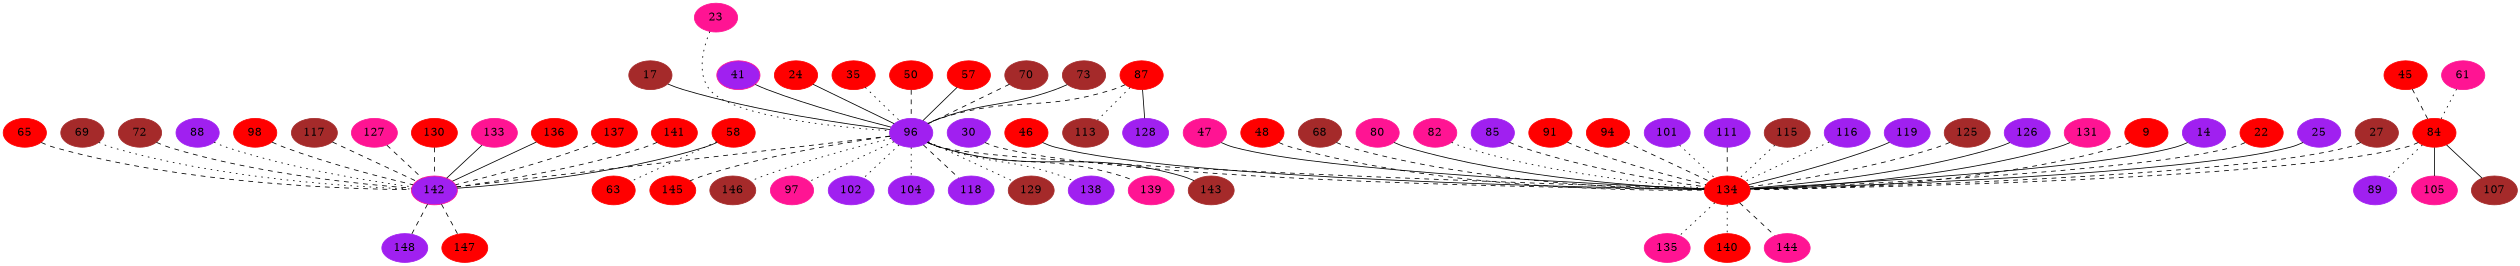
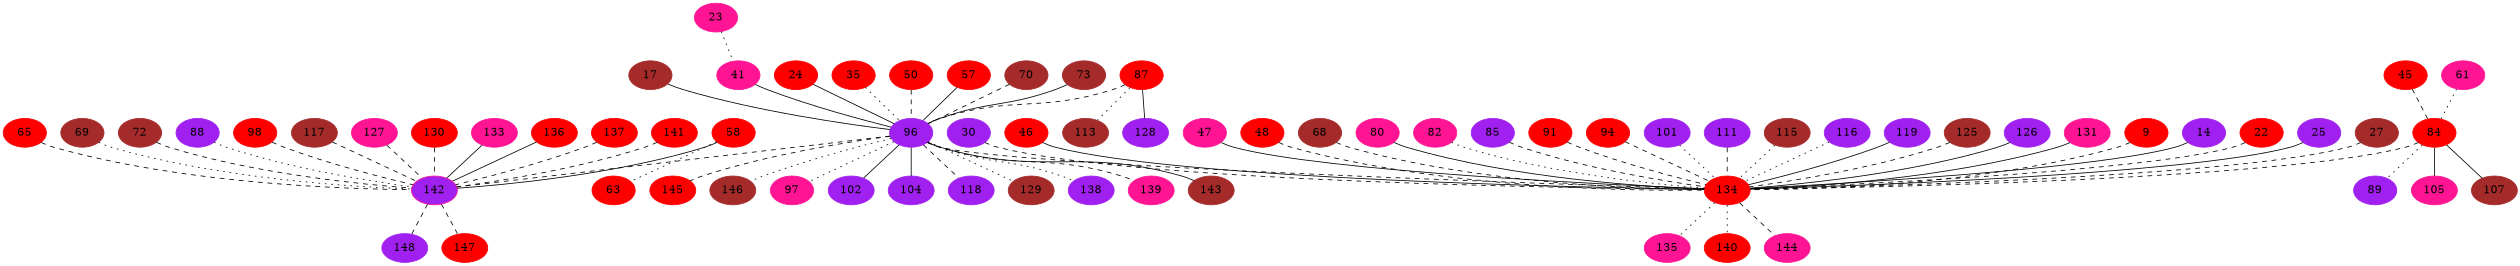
(738, 75) -> (738, 75)
(785, 118) -> (727, 46)
(881, 162) -> (881, 162)
(911, 162) -> (911, 162)
